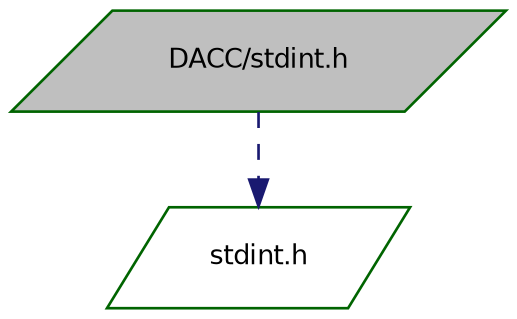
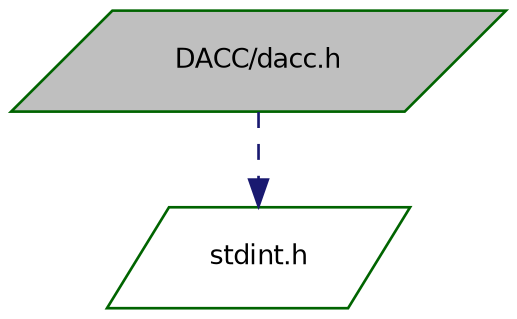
(259, 61) -> (259, 61)
